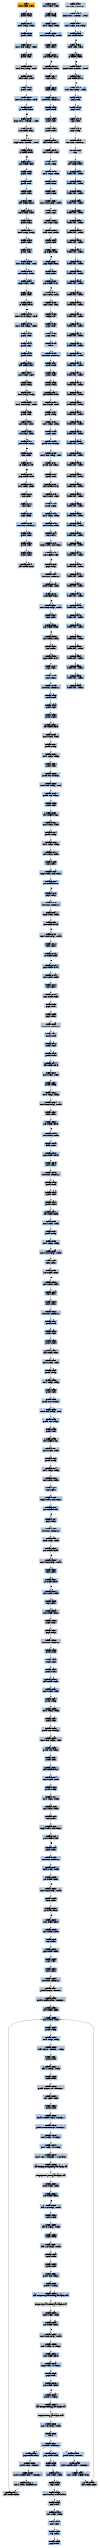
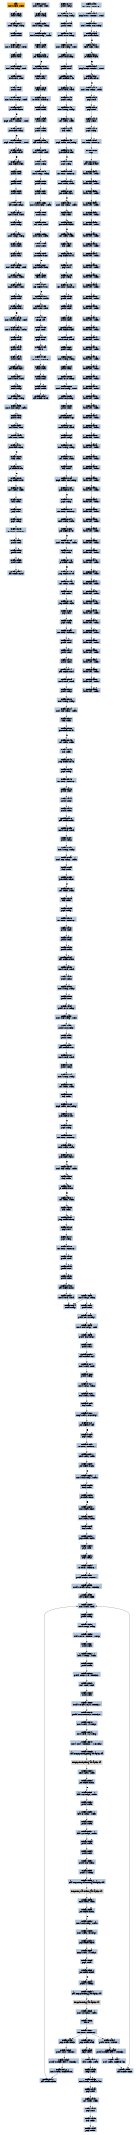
(51, 403) -> none
(51, 1144) -> (66, 751)
(51, 1704) -> (79, 1301)
